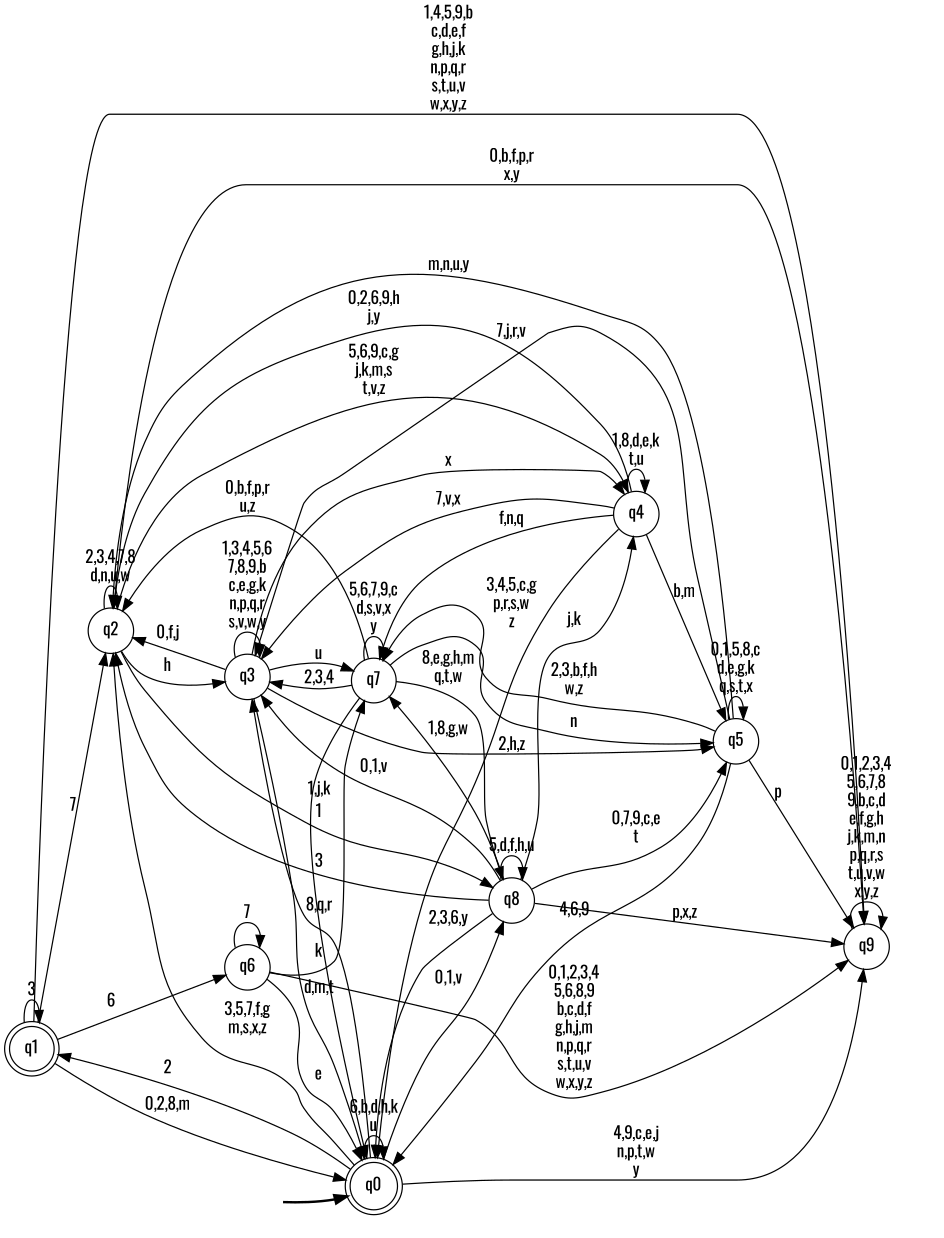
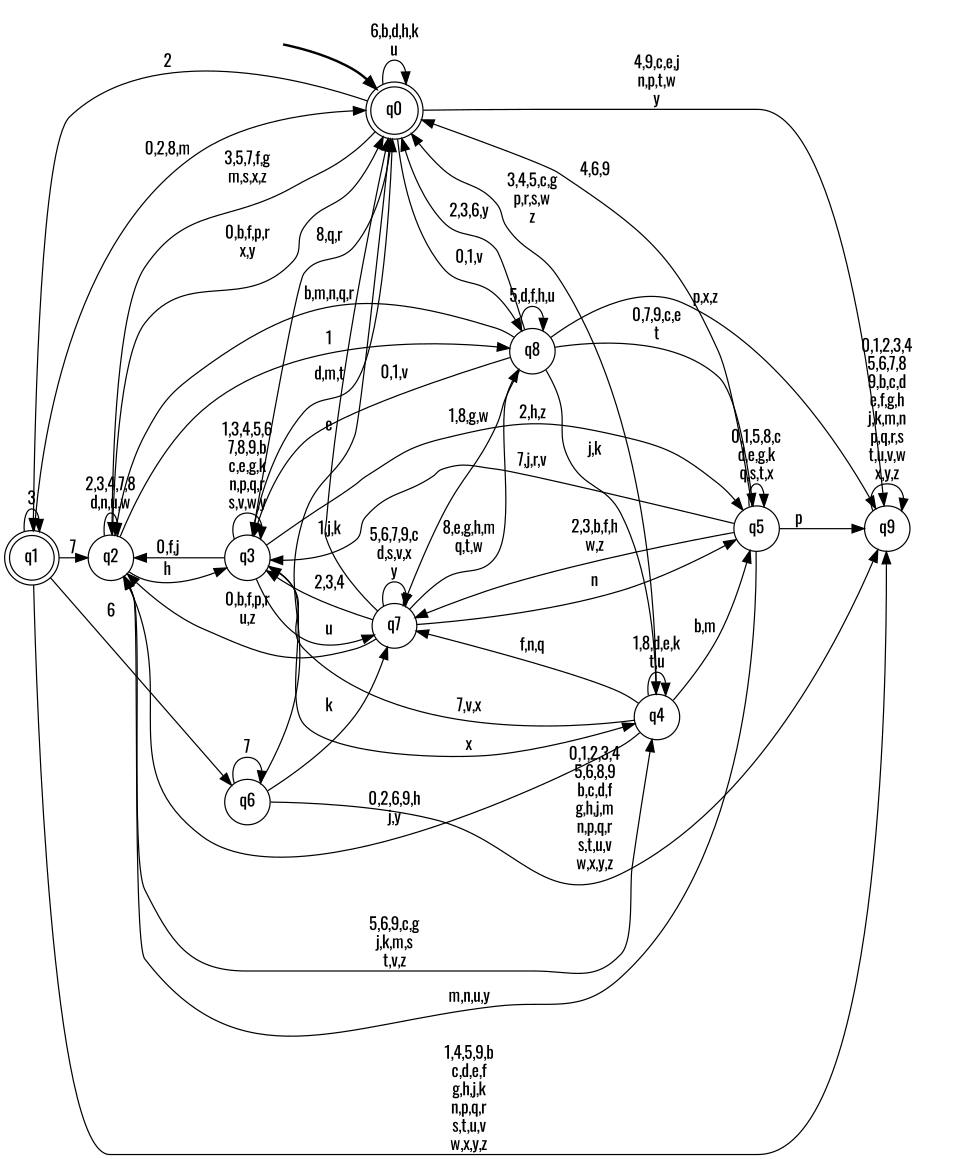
(635, 185) -> (184, 296)
(319, 862) -> (329, 295)
